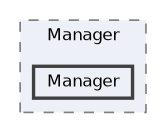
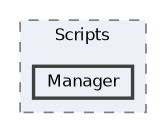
(83, 36) -> (83, 36)
